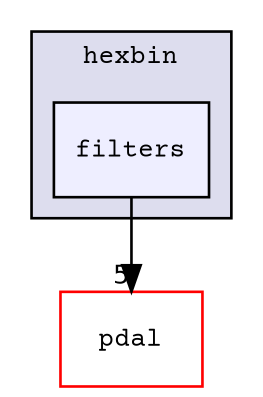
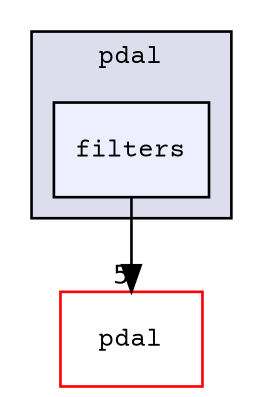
(131, 57) -> (131, 57)
